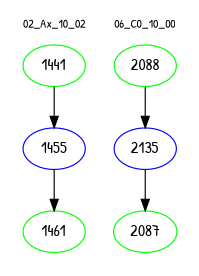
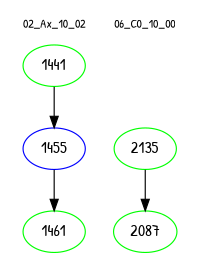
(145, 66) -> none
(145, 149) -> (145, 149)
